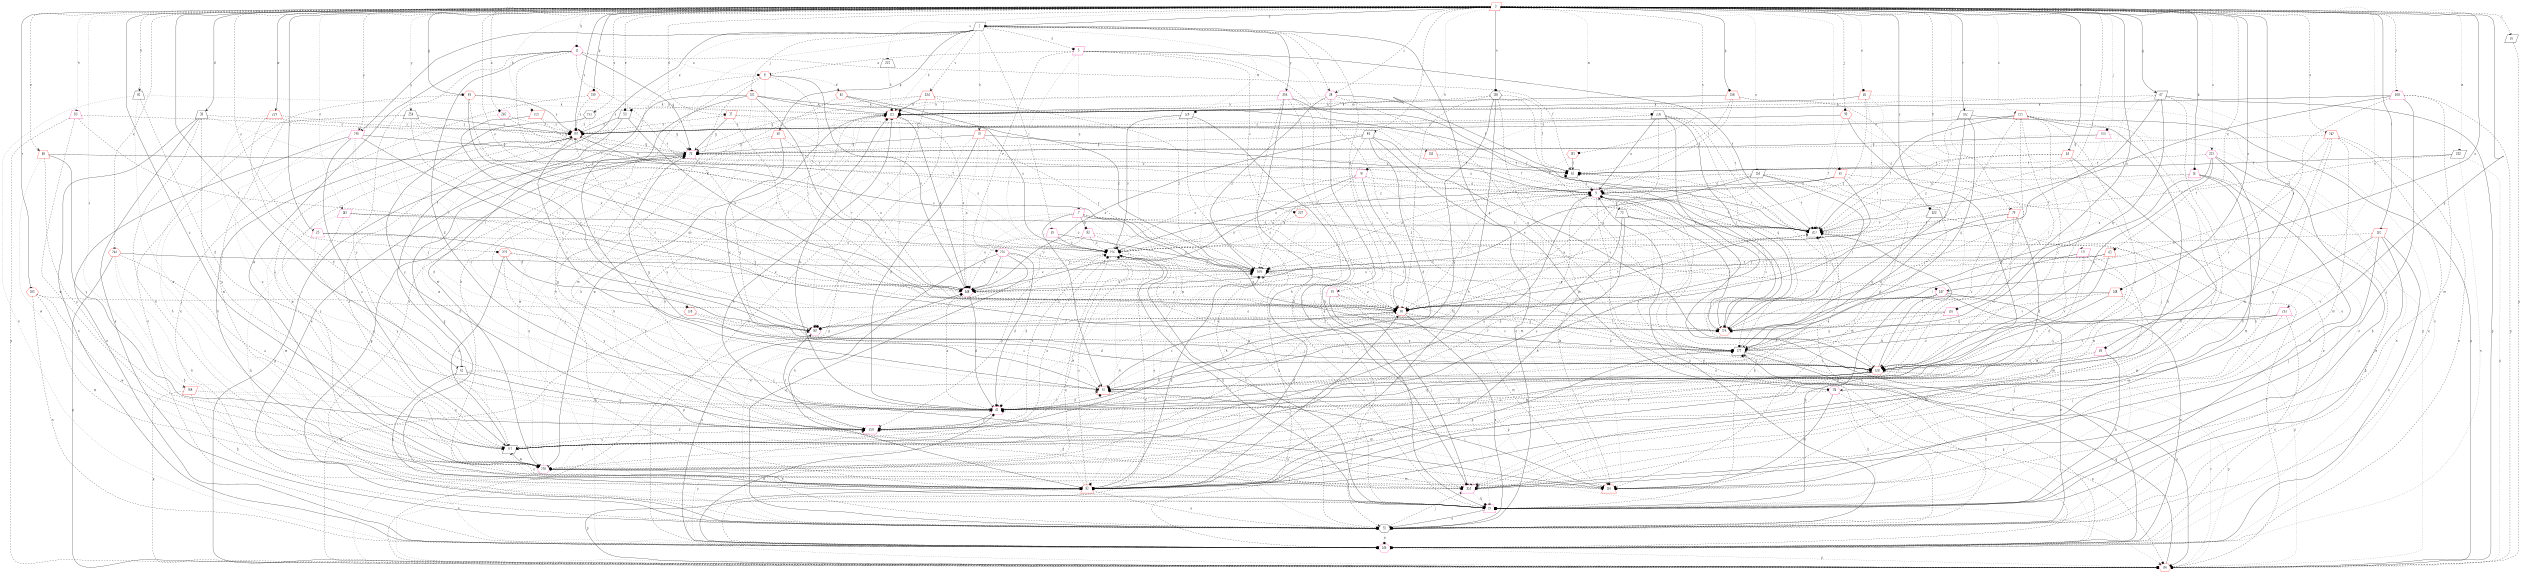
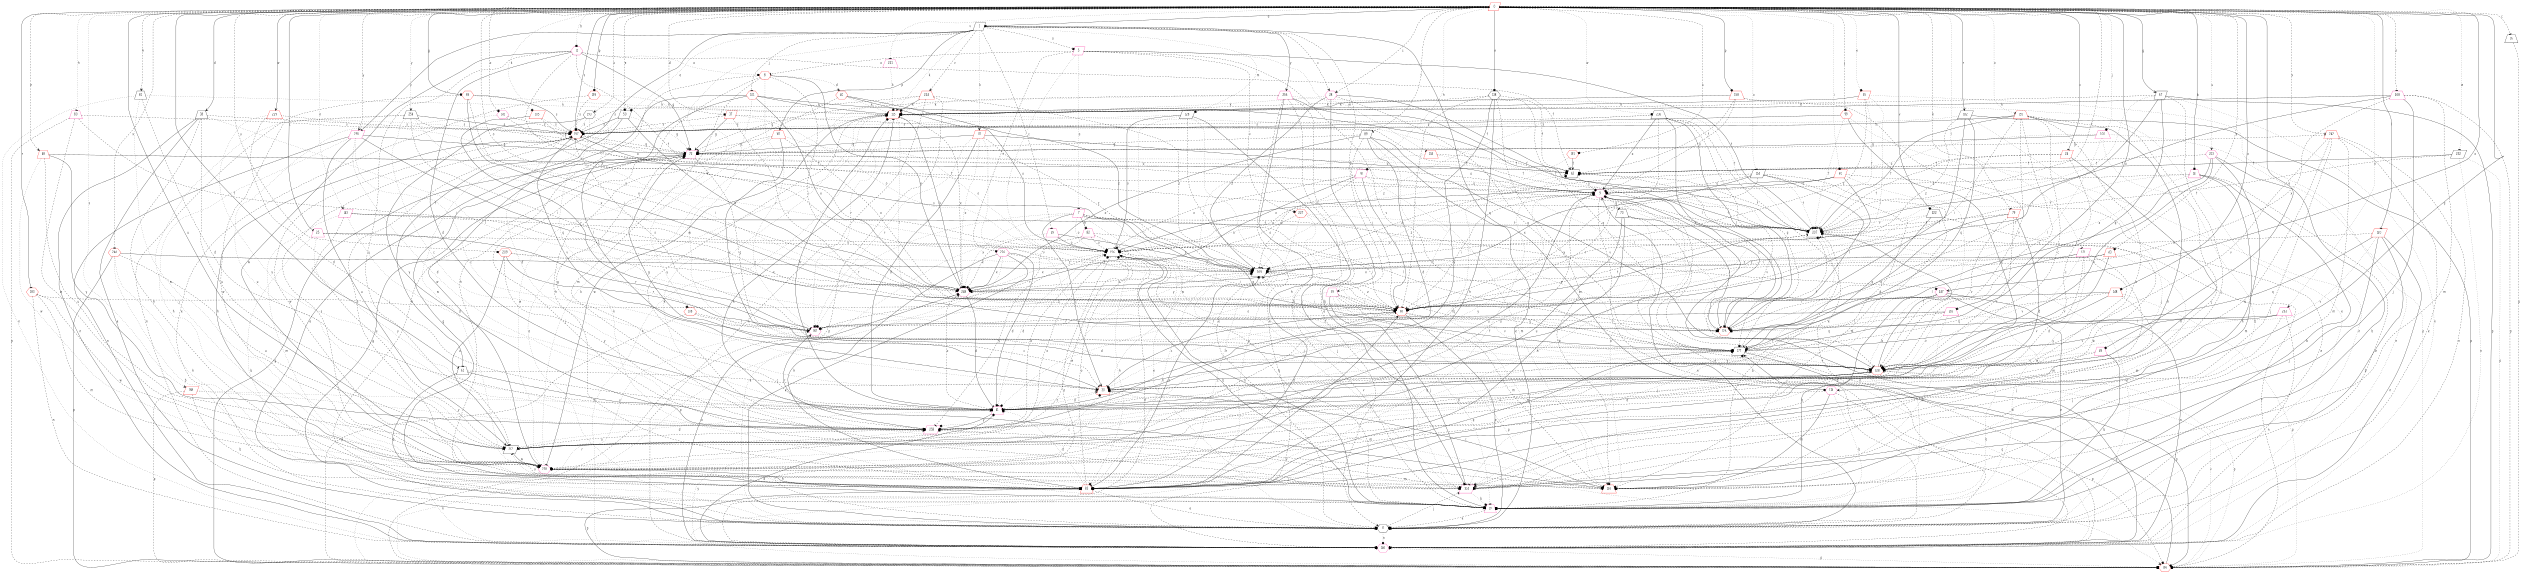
(2512, 39) -> (2511, 39)
(888, 63) -> (890, 63)
(504, 115) -> (503, 115)
(1438, 520) -> (1438, 522)
